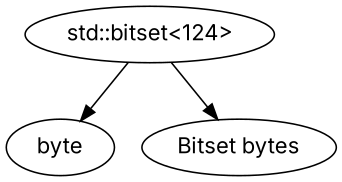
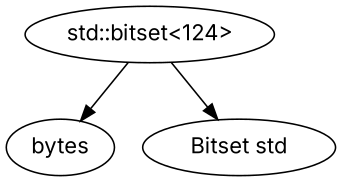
(60, 147) -> (60, 147)
(239, 147) -> (239, 147)
